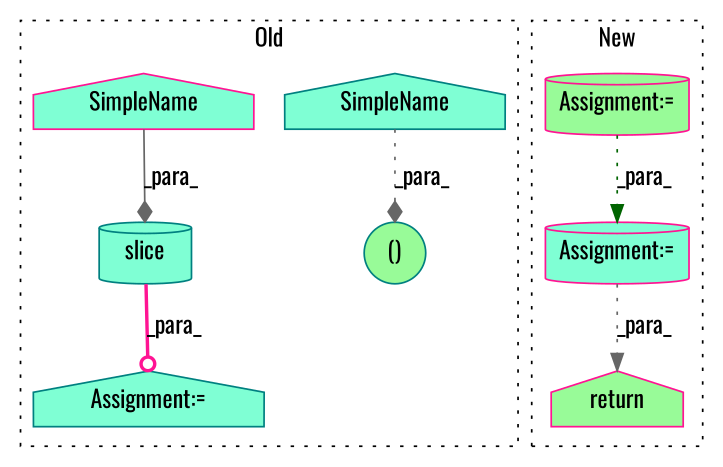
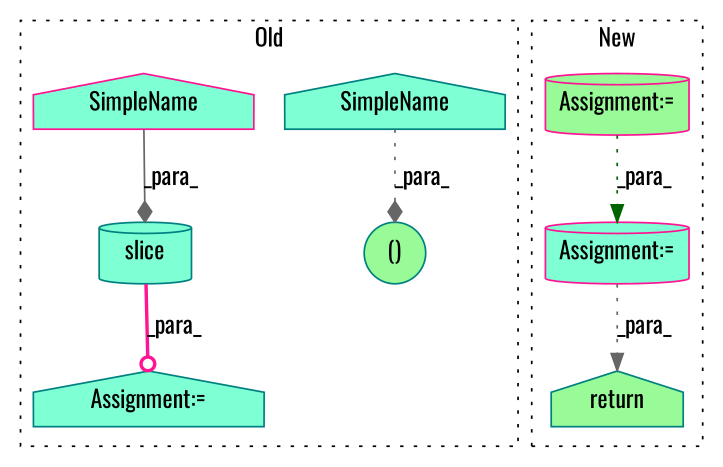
(617, 402) -> (617, 402)
